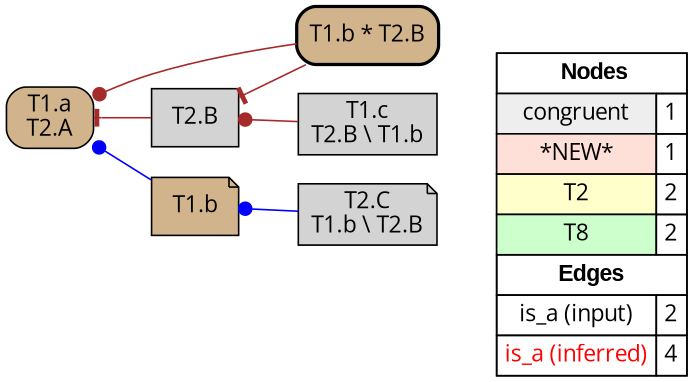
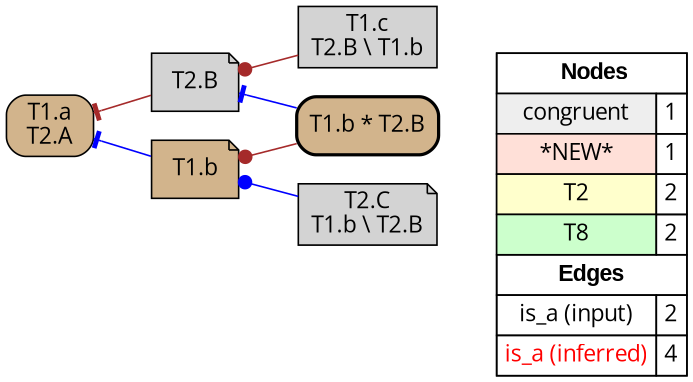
(199, 62) -> (274, 149)
(276, 79) -> (272, 102)
(195, 118) -> (195, 82)
(128, 165) -> (126, 149)
